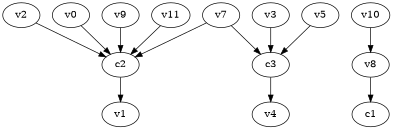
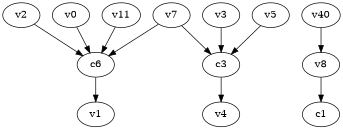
(121, 15) -> none
(371, 15) -> (321, 15)
(121, 65) -> (96, 65)
